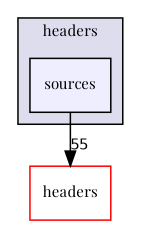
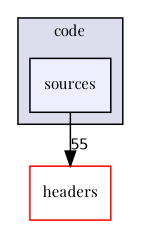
(70, 32) -> (70, 32)
